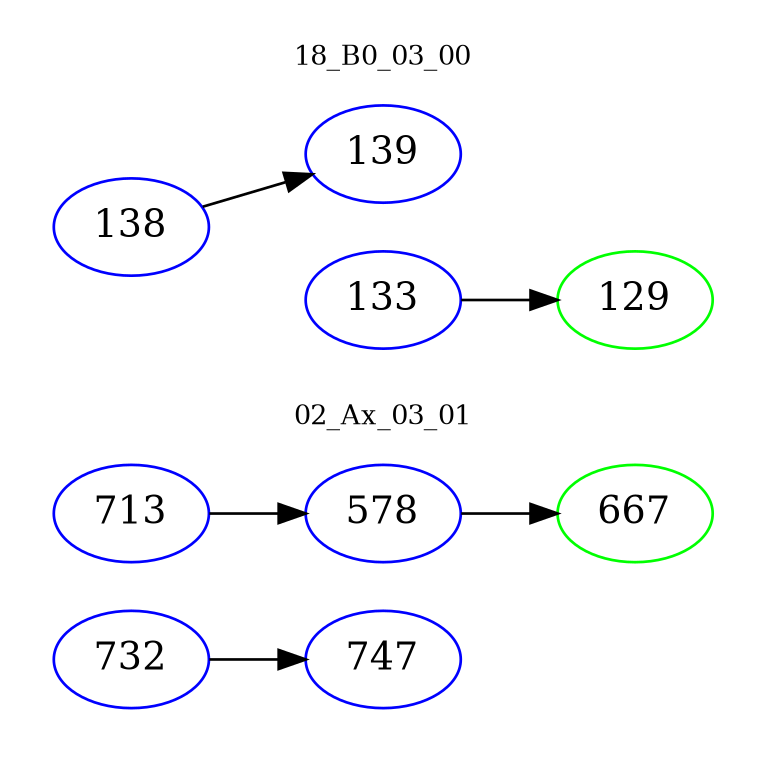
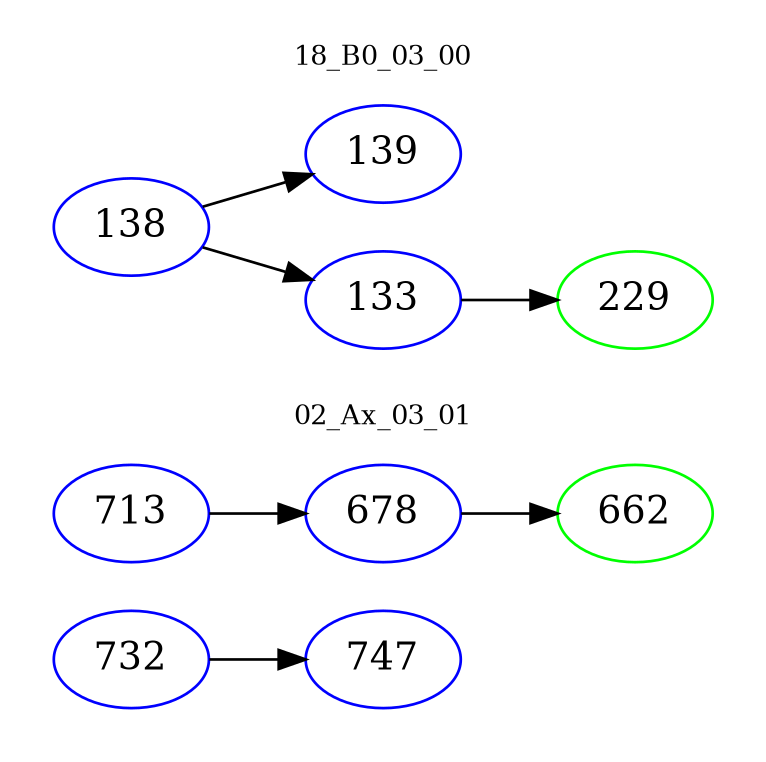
none -> (244, 260)
(635, 300) -> (635, 300)
(383, 514) -> (383, 514)
(635, 514) -> (635, 514)
